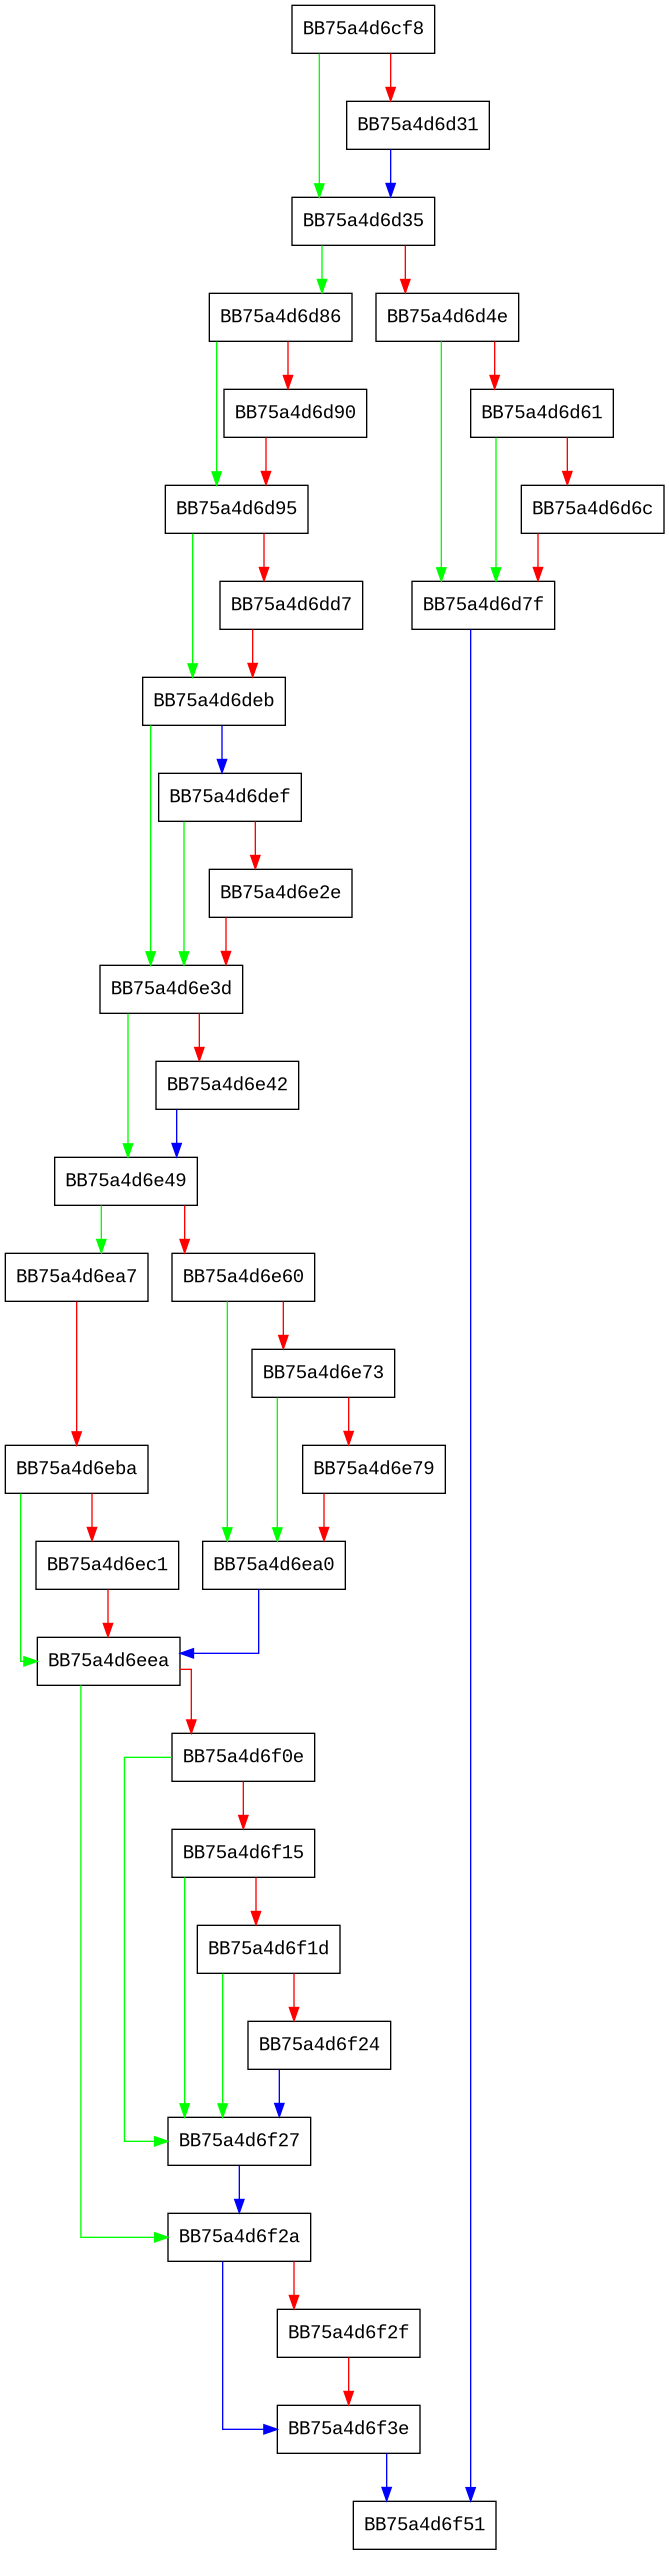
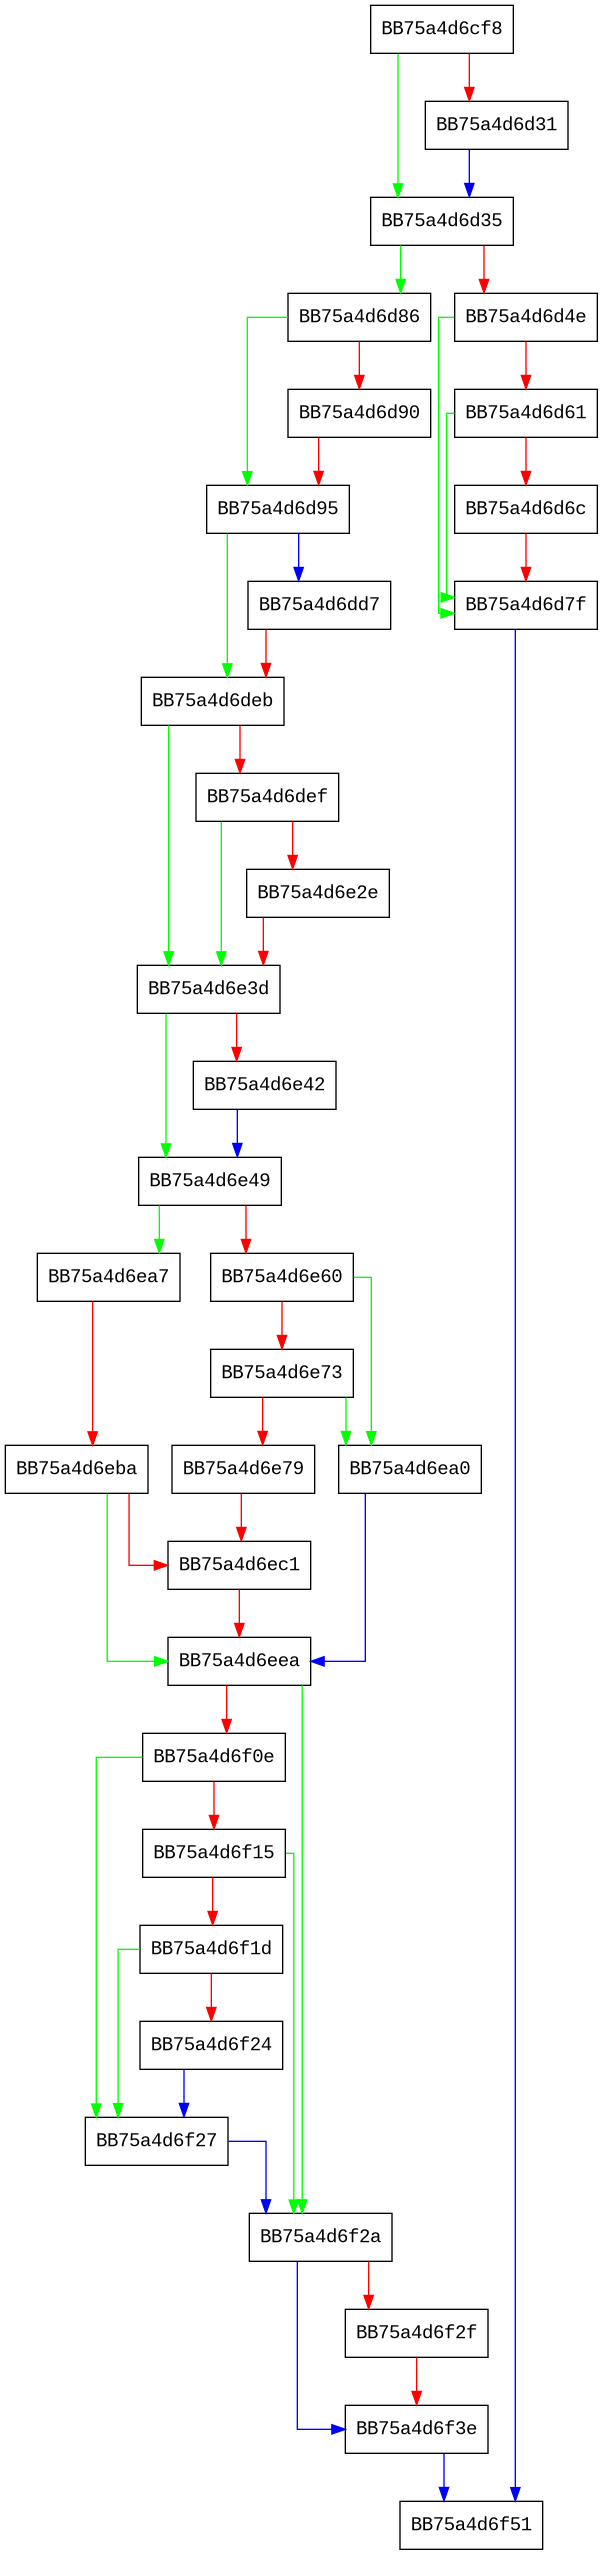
(264, 551) -> (299, 551)
(222, 743) -> (240, 743)
(324, 1511) -> (241, 1511)
(185, 1991) -> (294, 2023)
